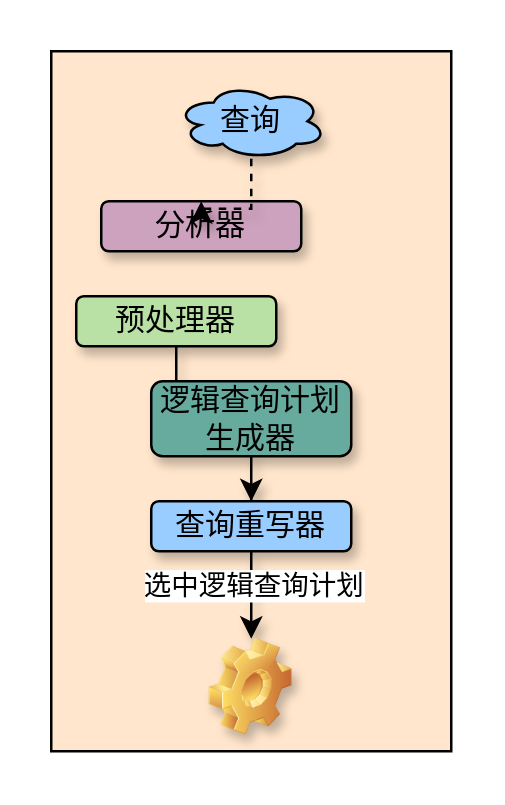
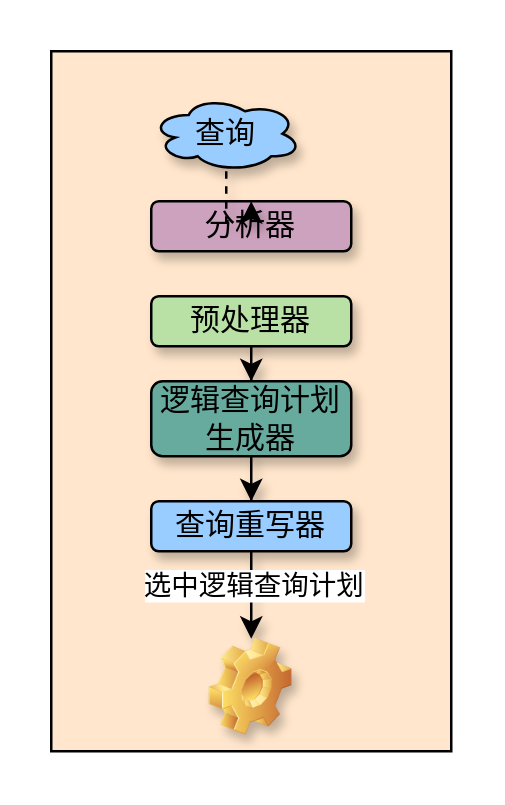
(251, 121) -> (226, 134)
(201, 226) -> (251, 226)
(176, 321) -> (251, 321)
